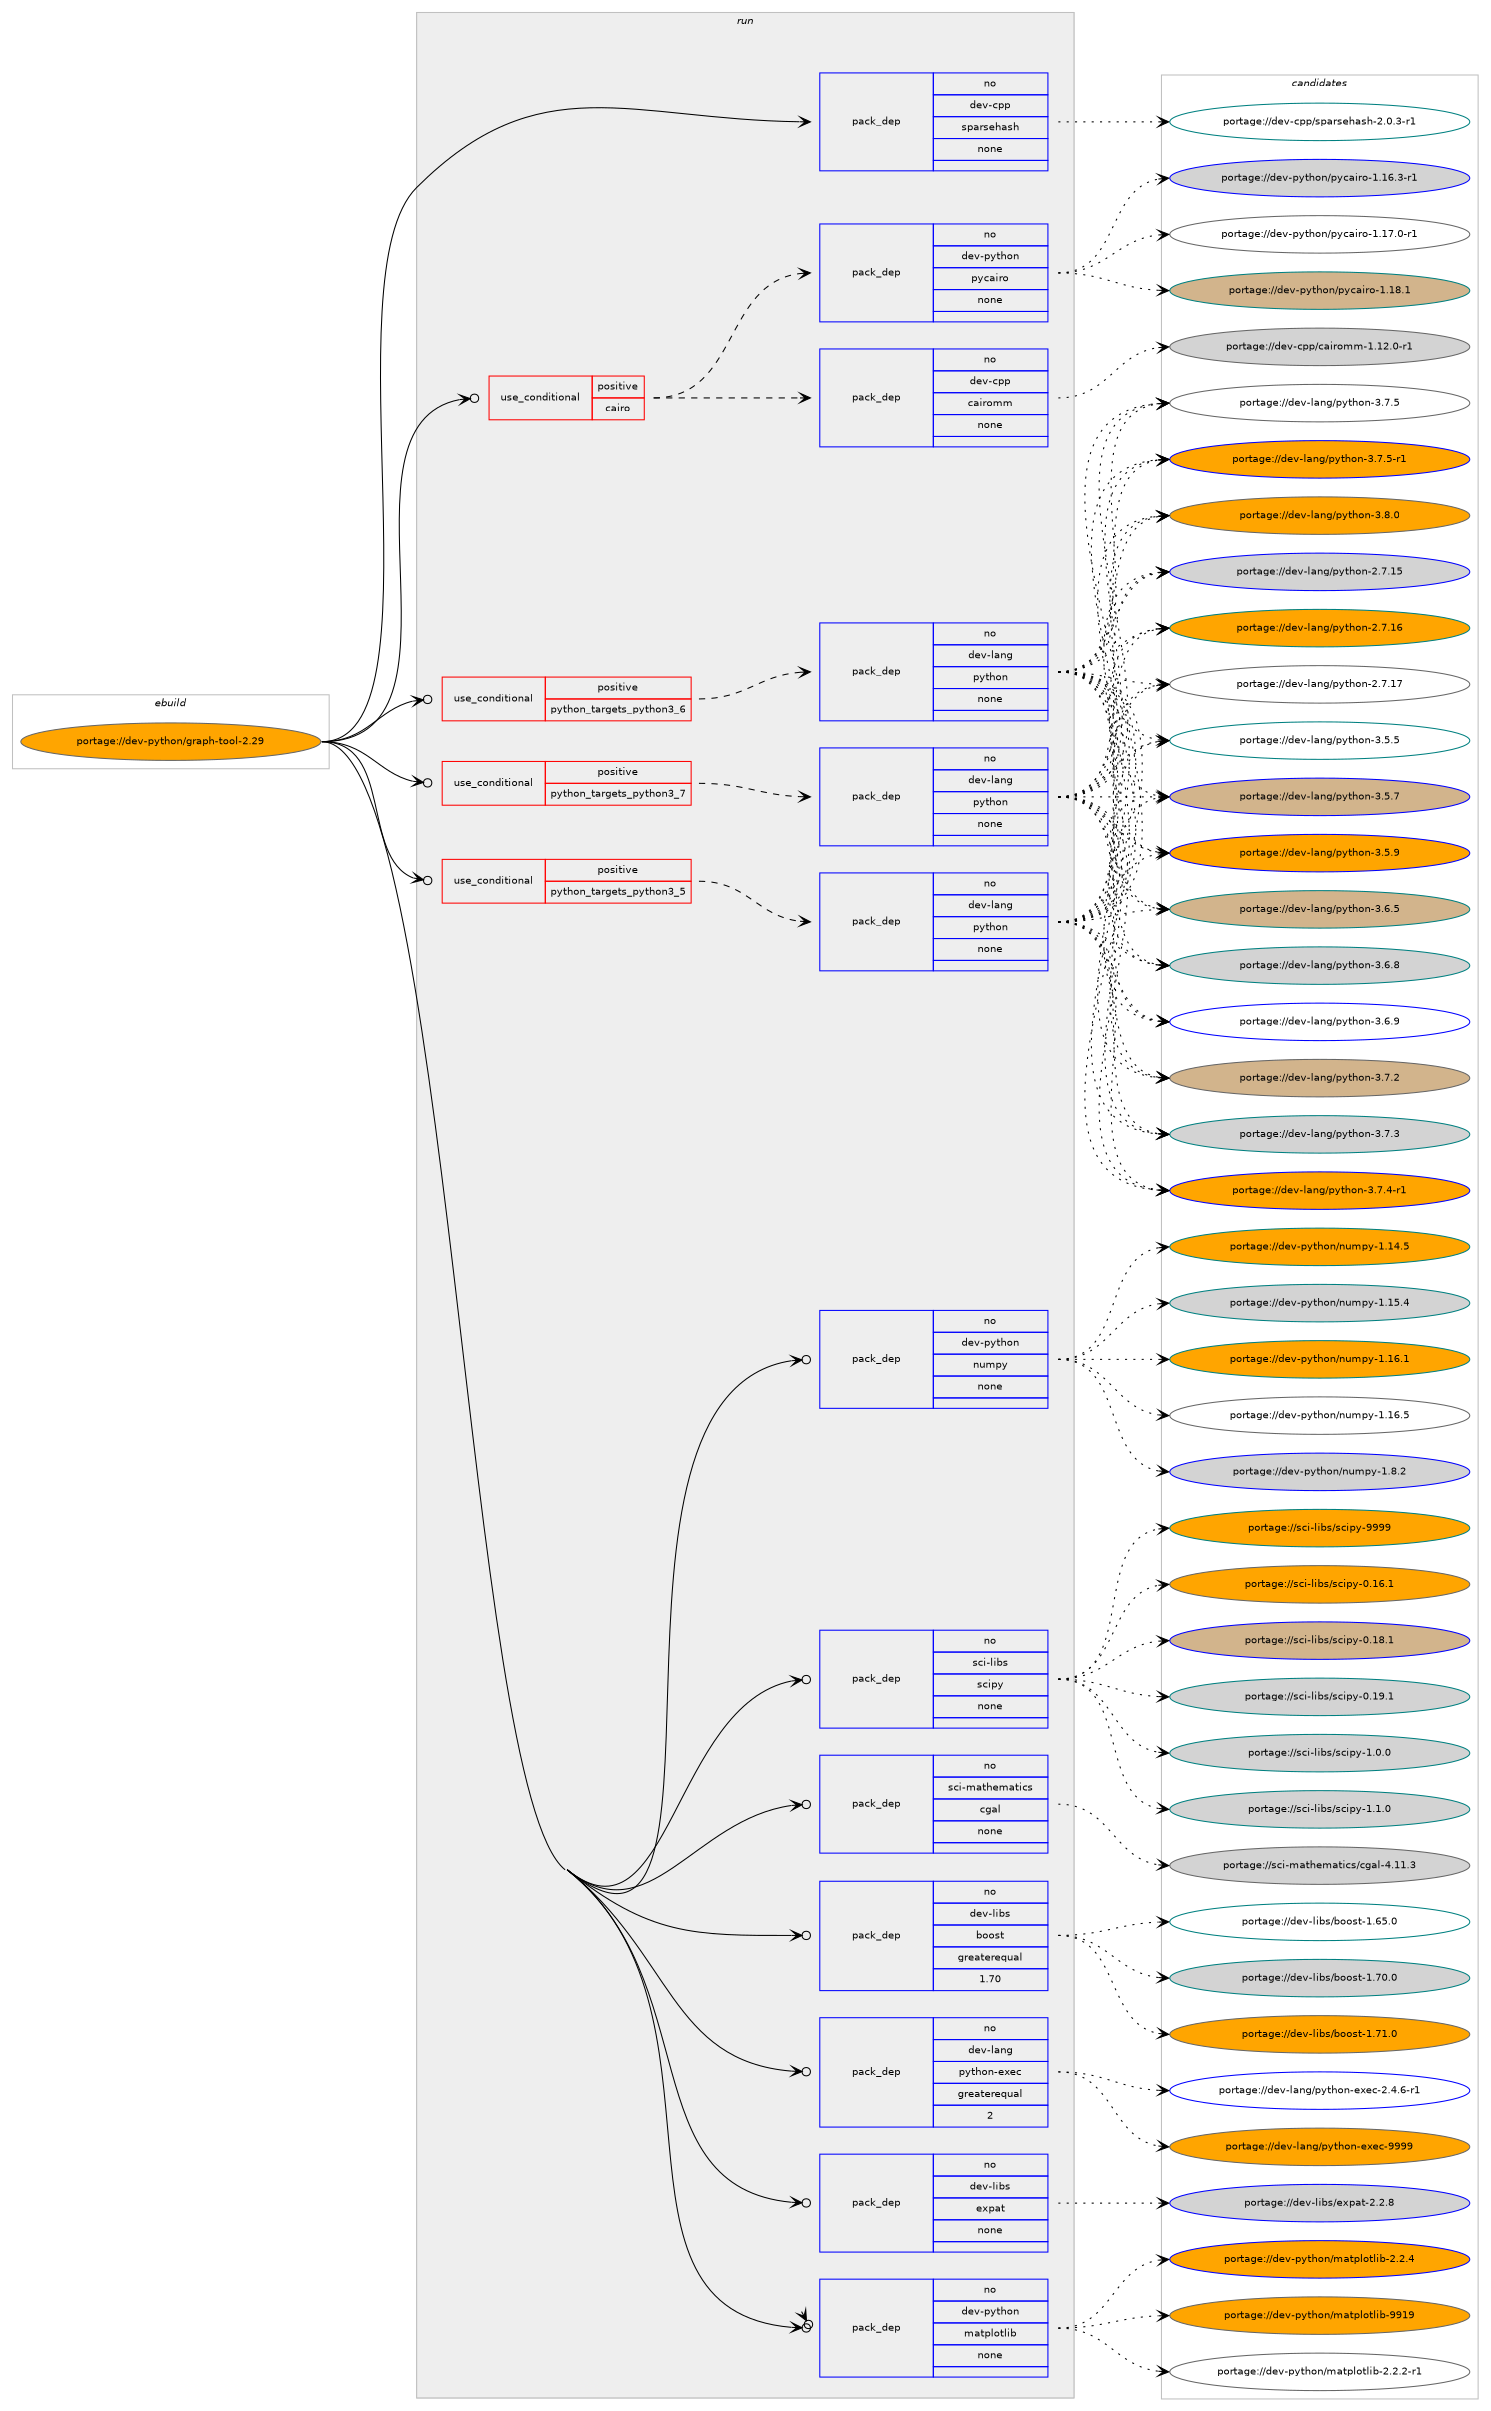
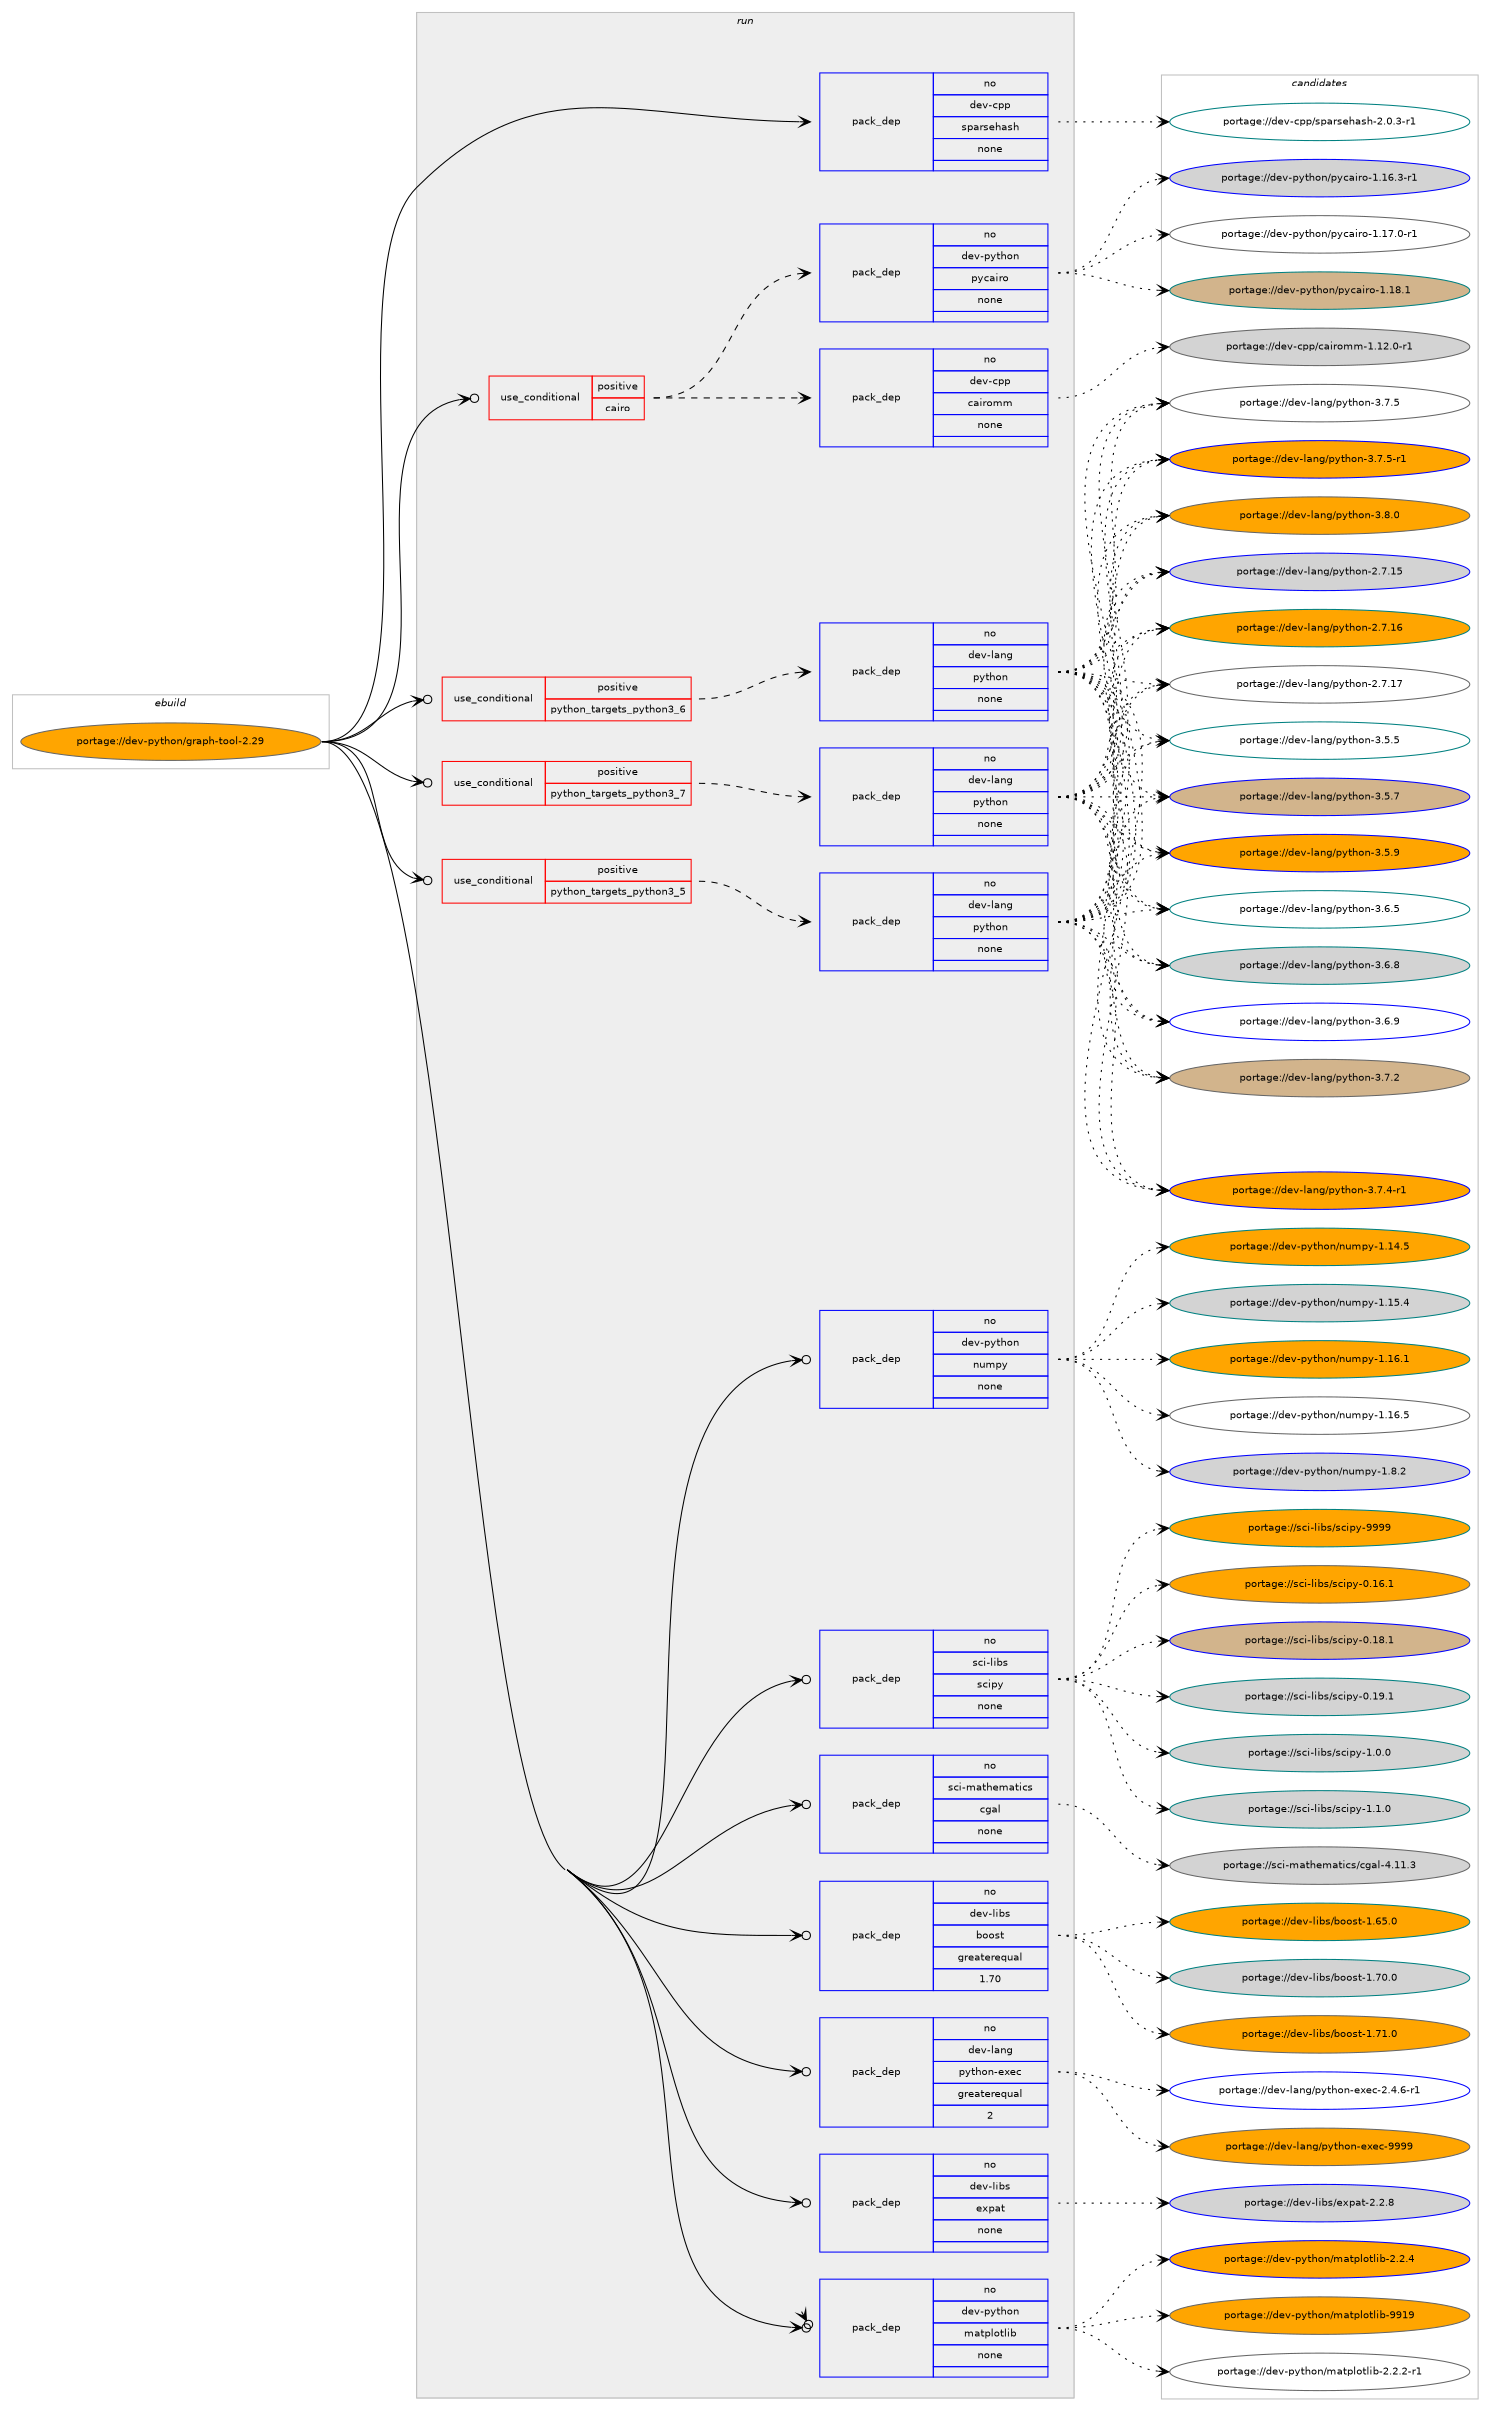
(1320, 909) -> (1320, 909)
(1320, 1134) -> none
(1320, 1922) -> (1320, 1922)
